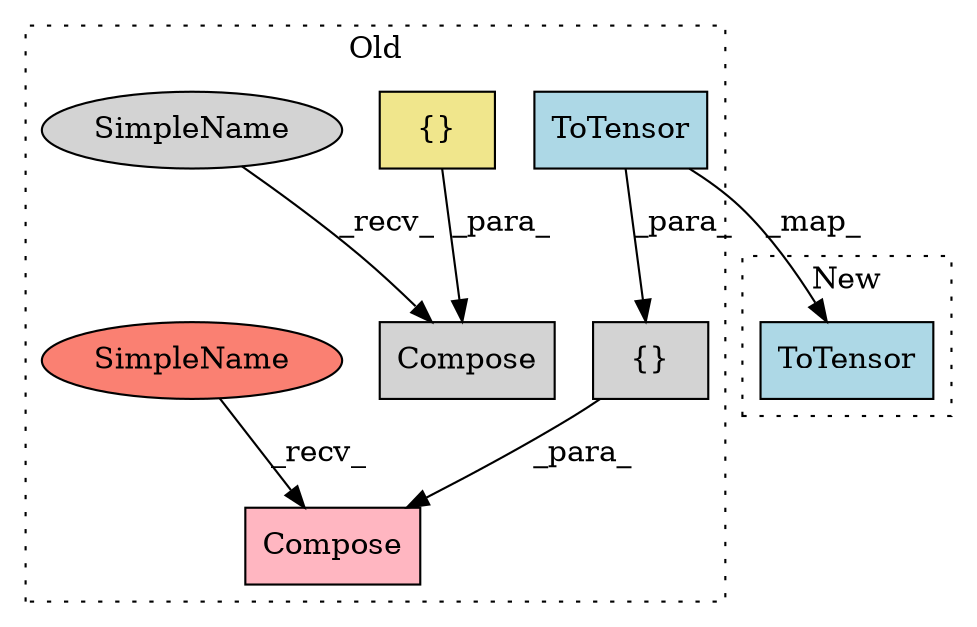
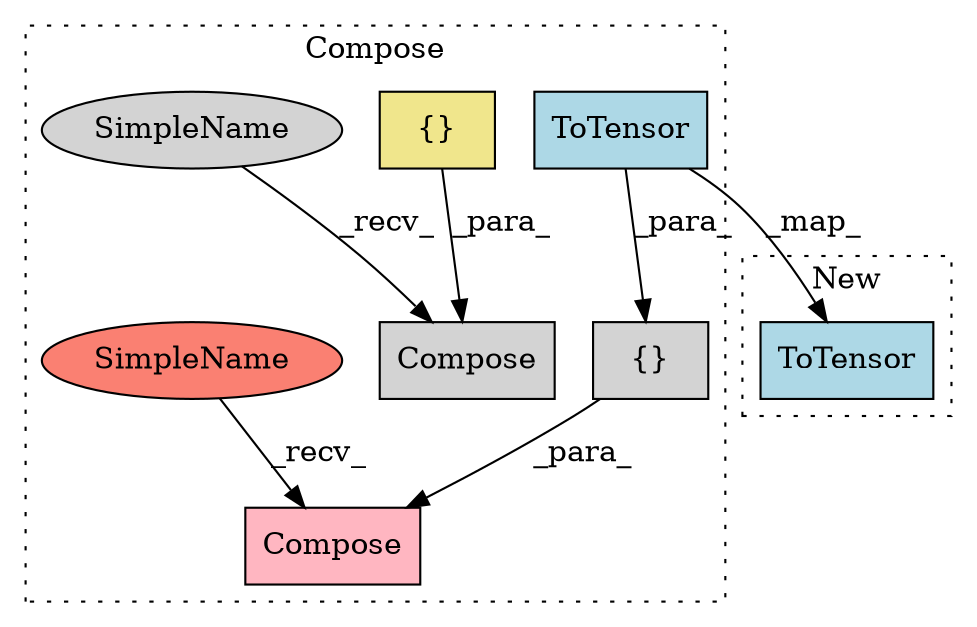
(375, 50) -> (375, 50)
